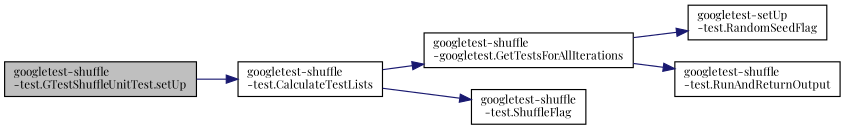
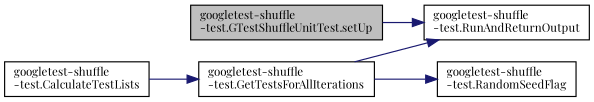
(757, 23) -> (507, 79)
(529, 50) -> (287, 79)
(211, 79) -> (397, 23)
(529, 107) -> none
